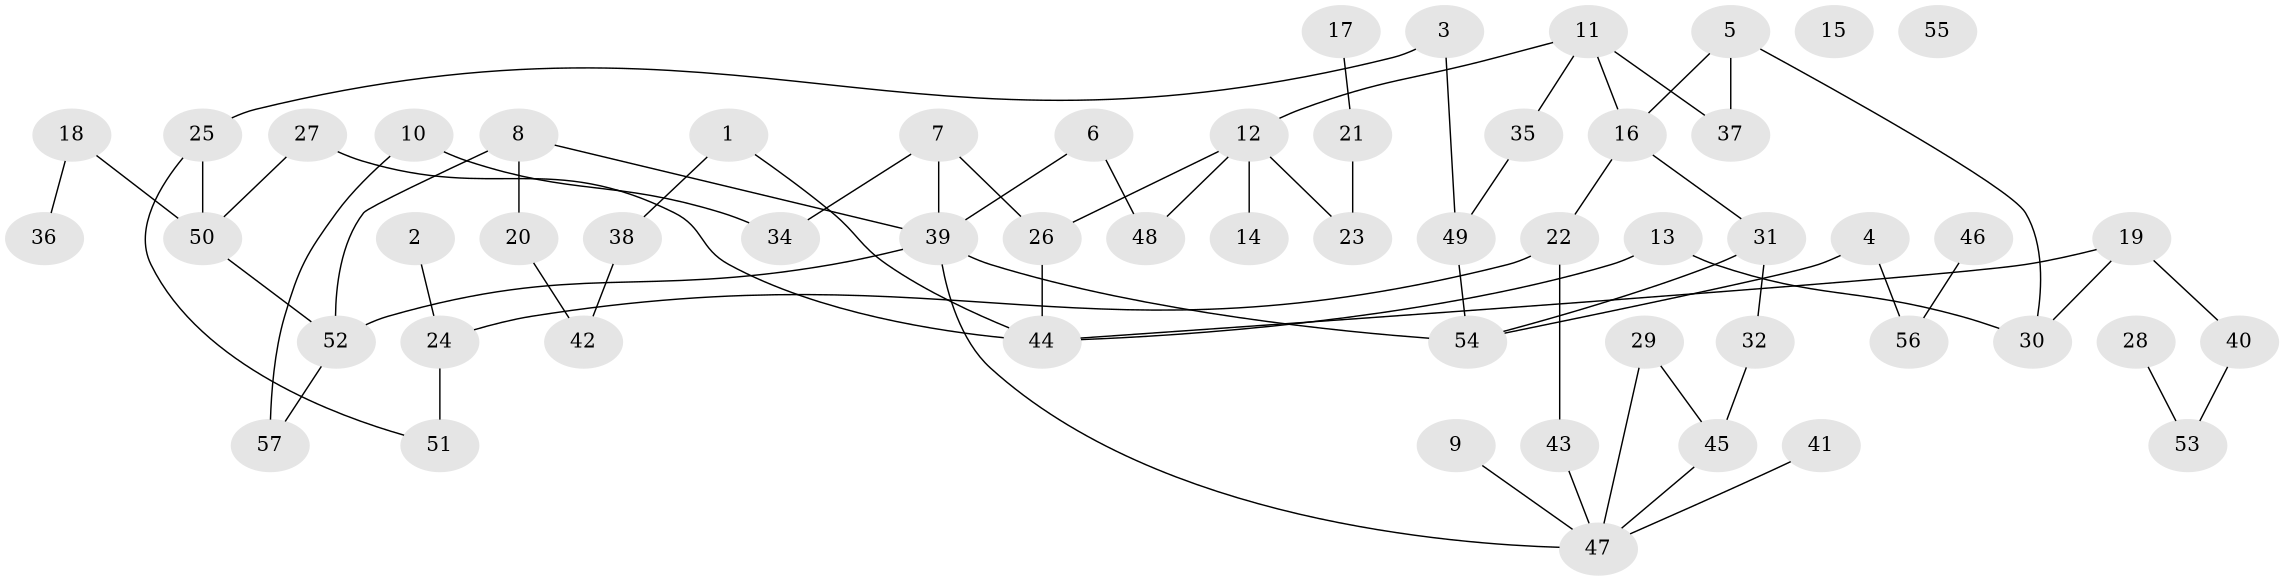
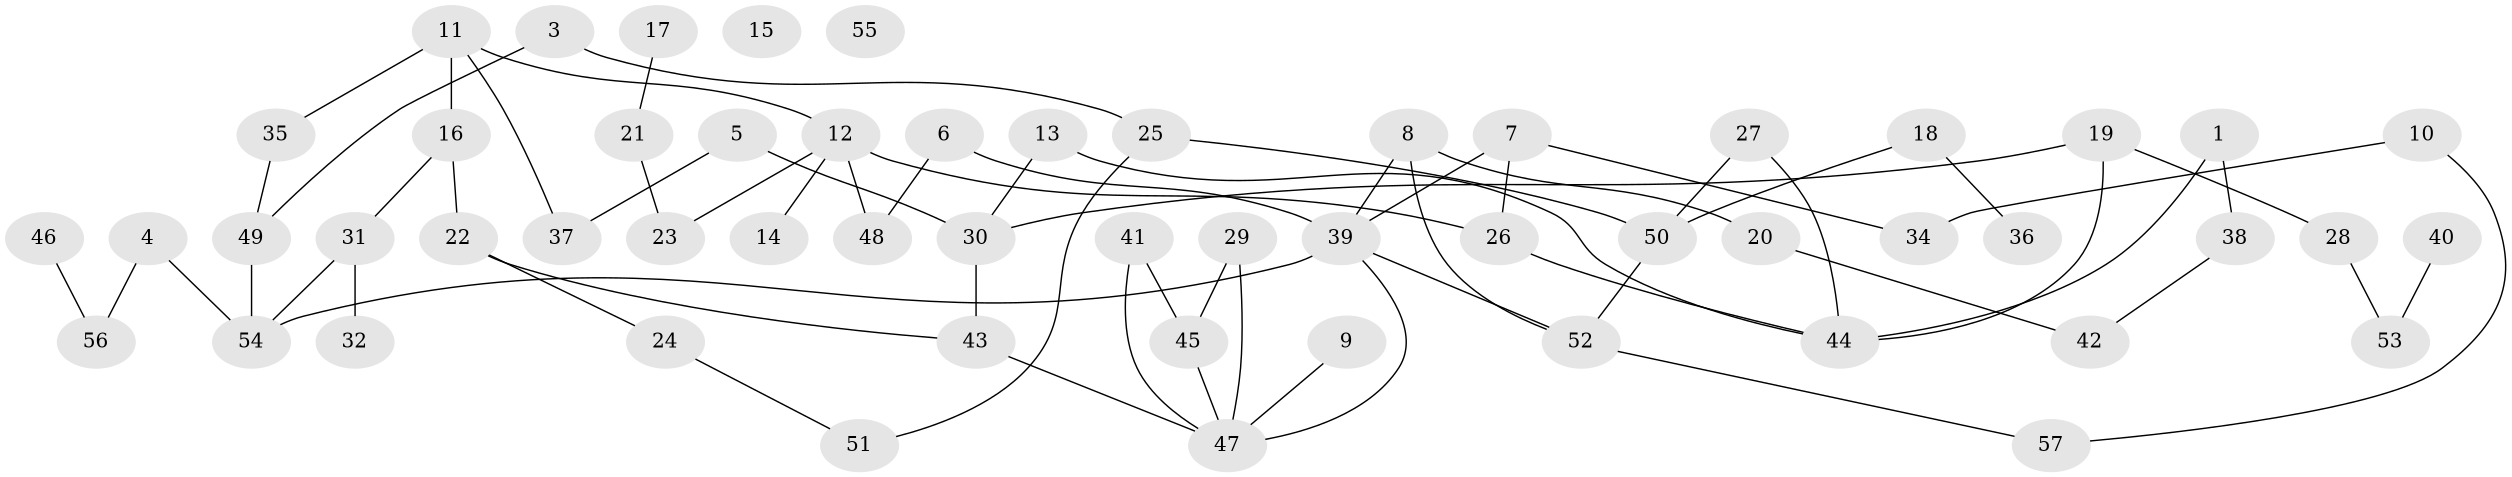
(1679, 83) -> none
(415, 239) -> none
(2186, 290) -> (2218, 183)
none -> (976, 291)
(1737, 394) -> (1166, 299)
